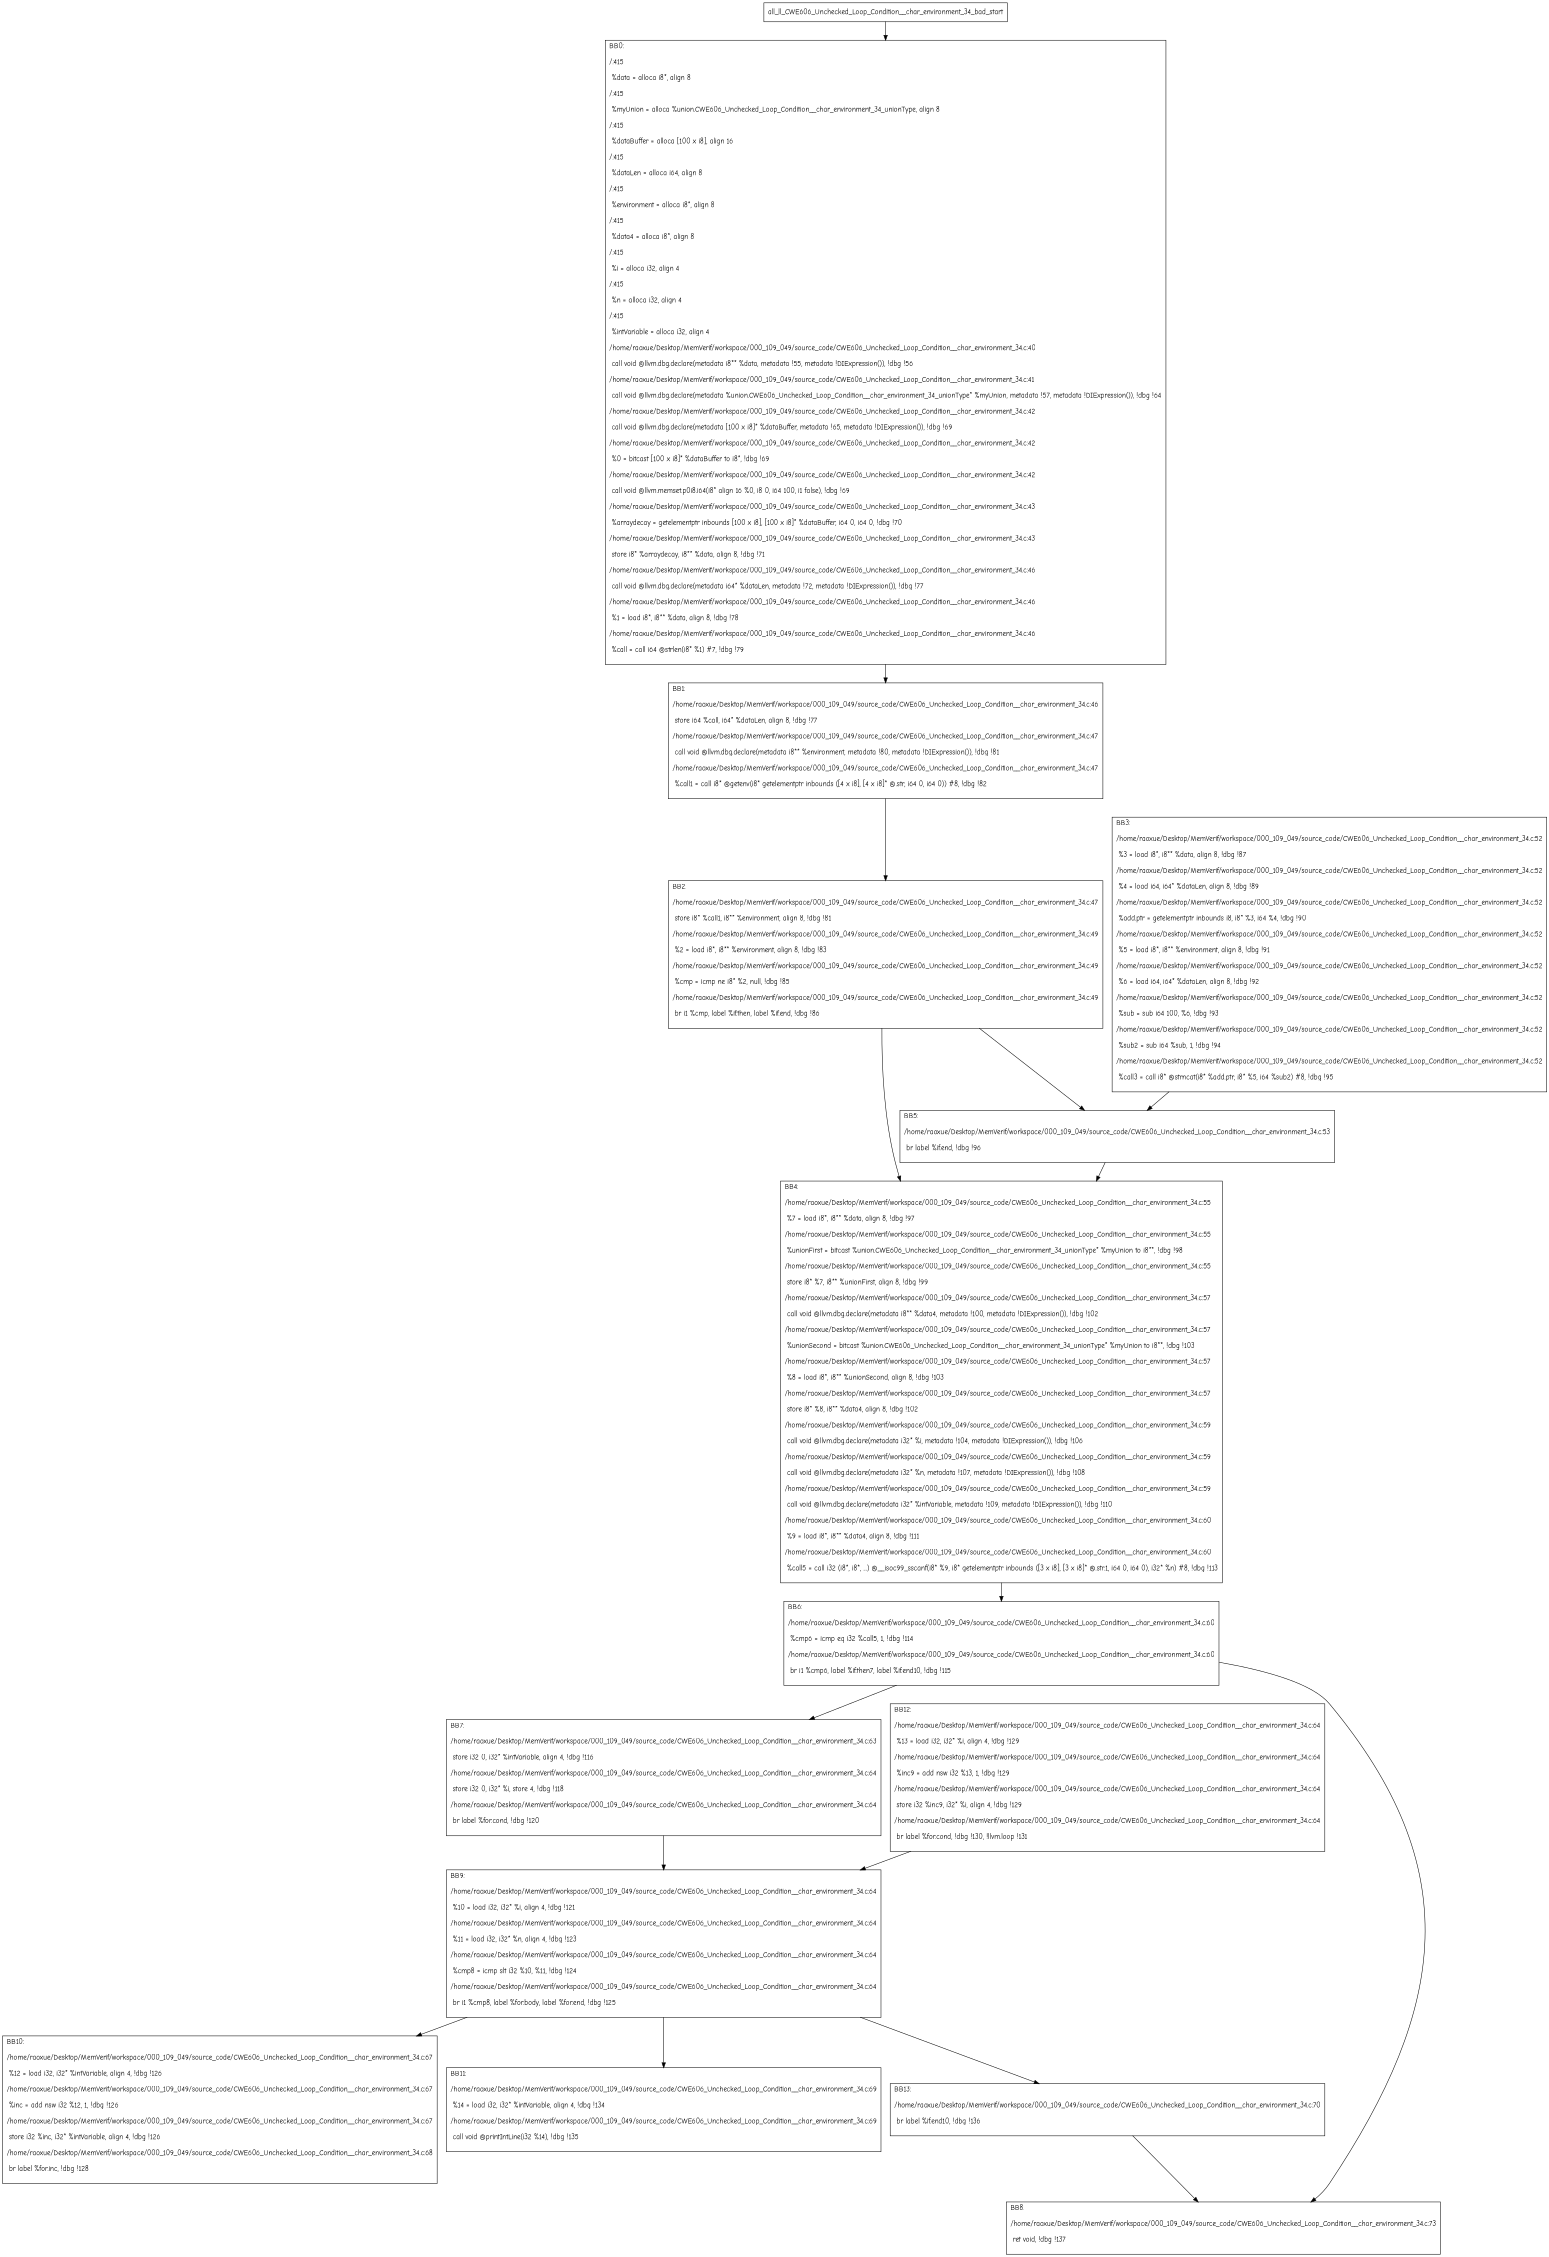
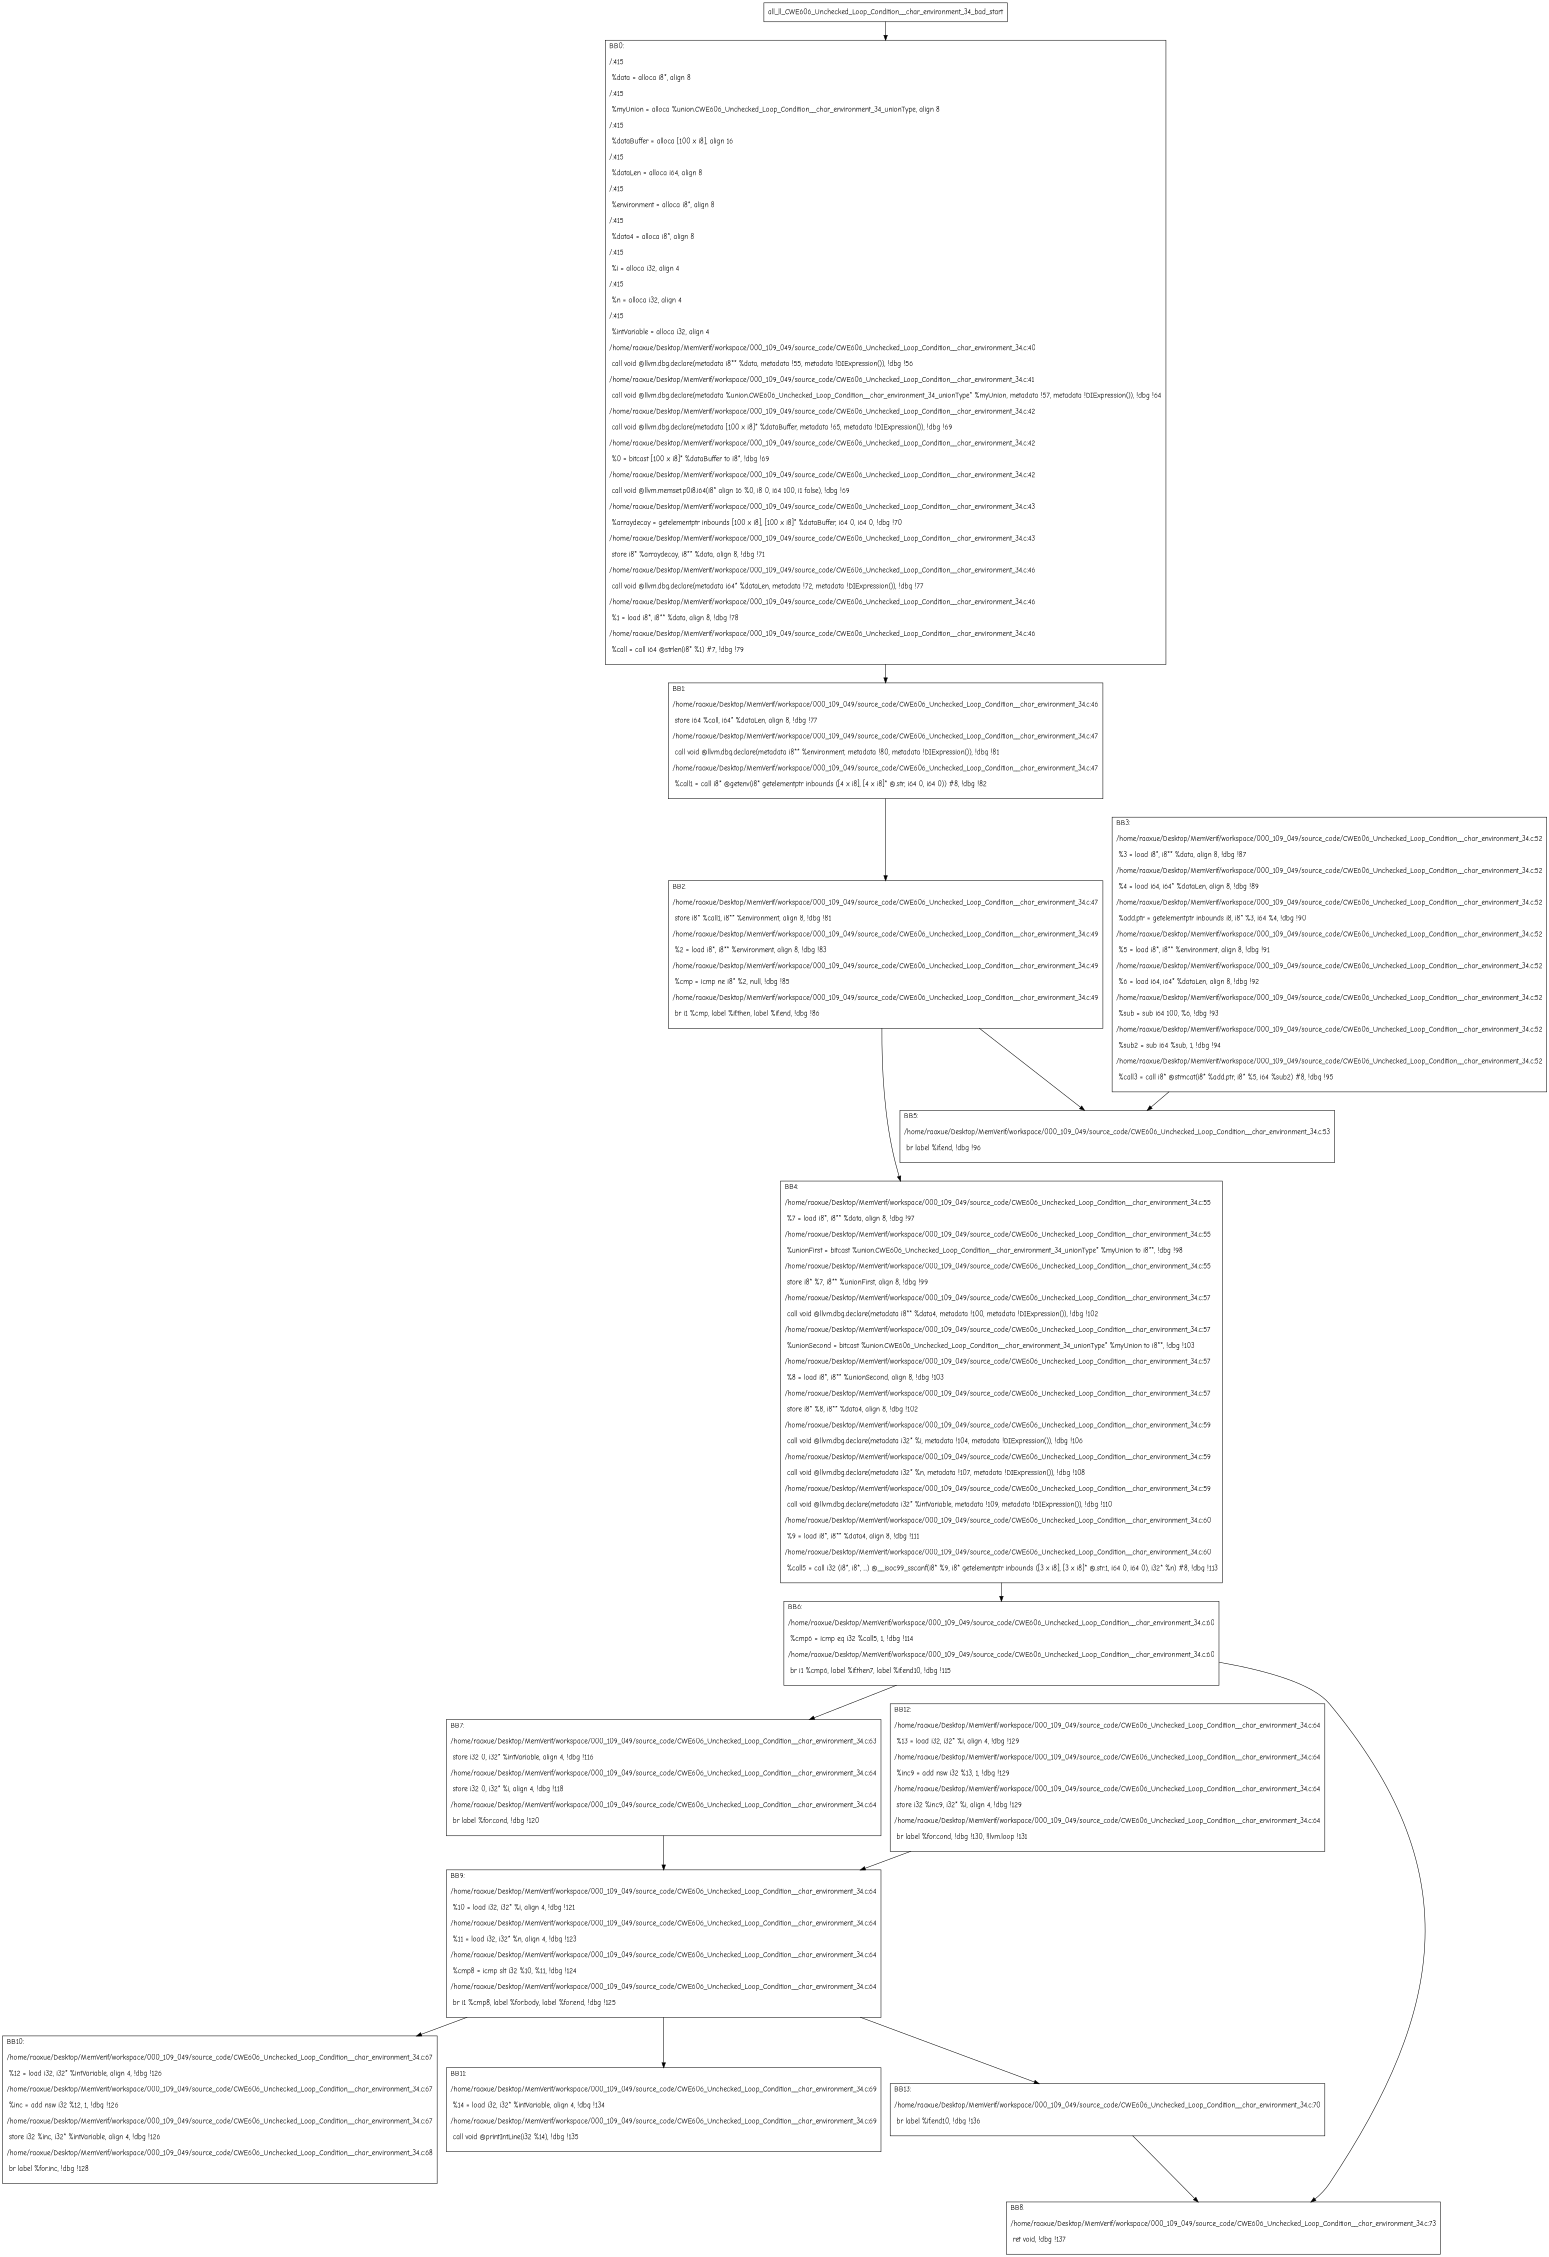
(1102, 1169) -> none
(507, 1789) -> (507, 1789)
